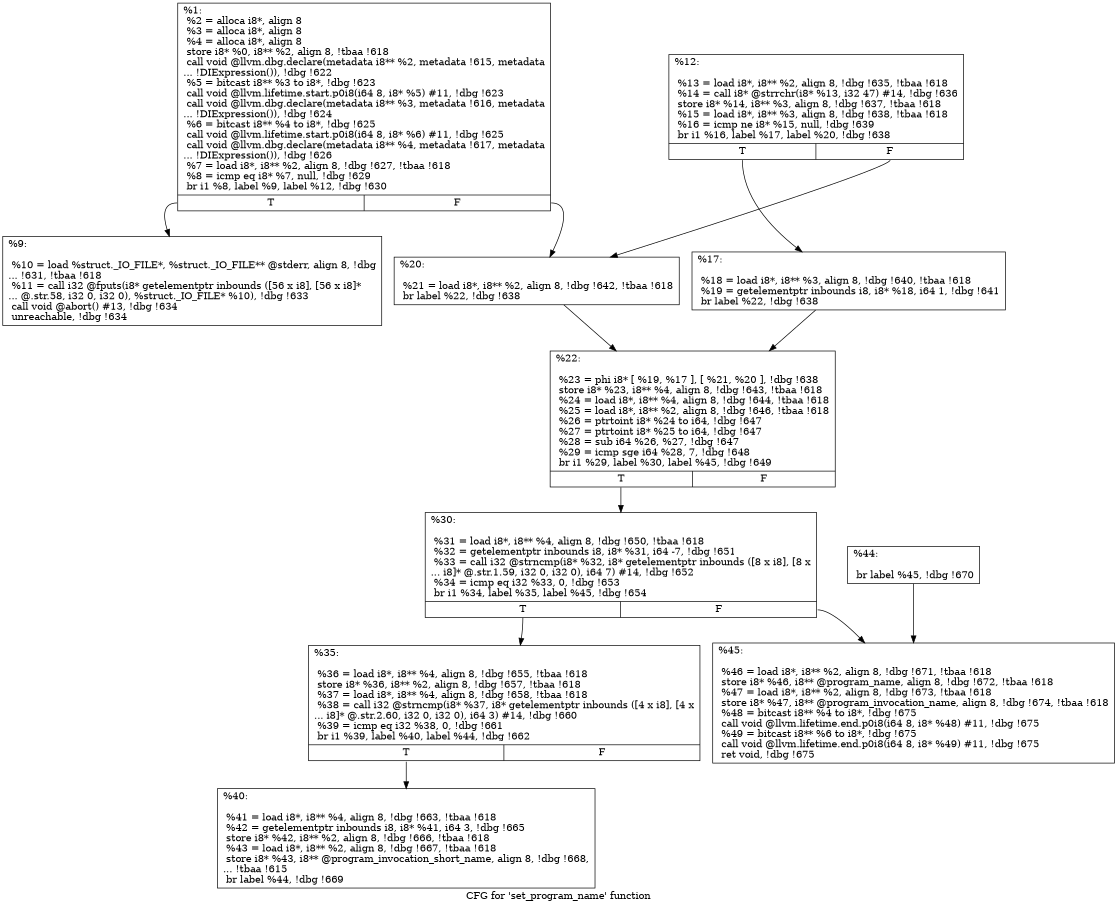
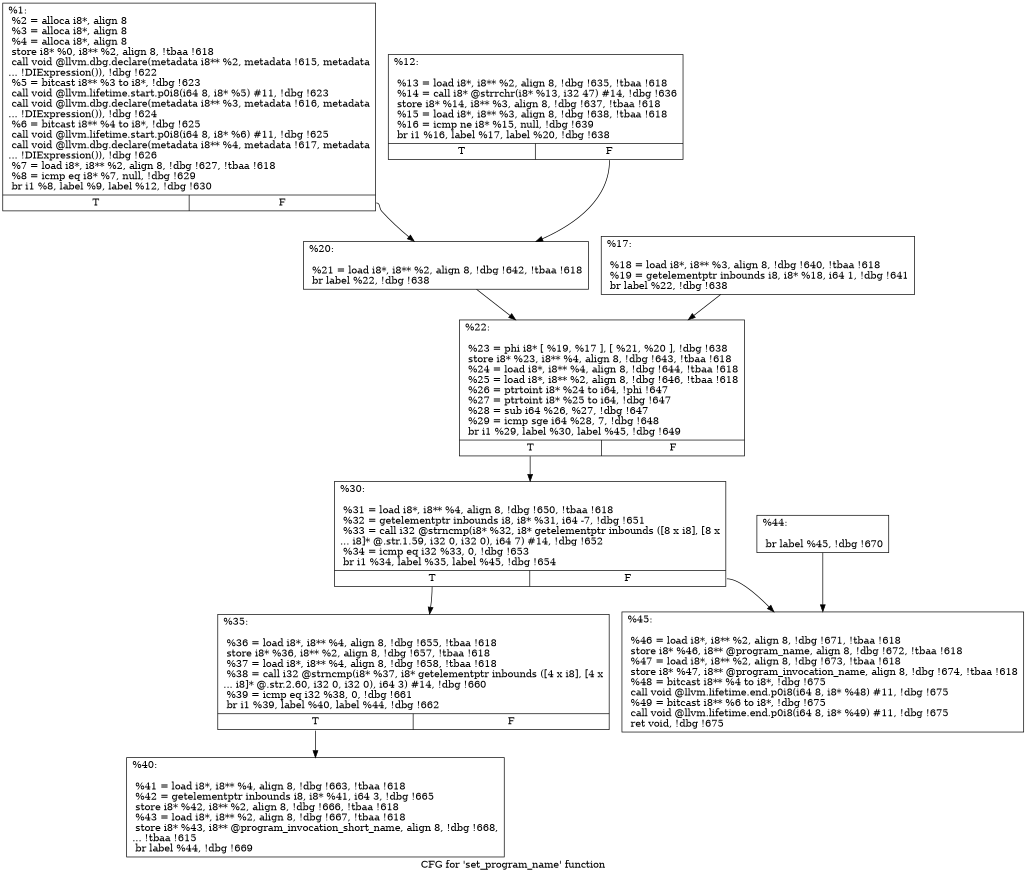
(757, 205) -> none
(192, 281) -> none
(659, 421) -> (567, 390)
